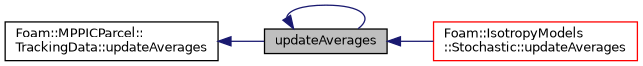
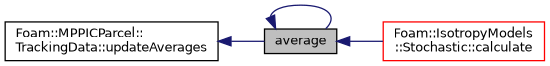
(326, 41) -> (301, 41)
(535, 41) -> (464, 41)
